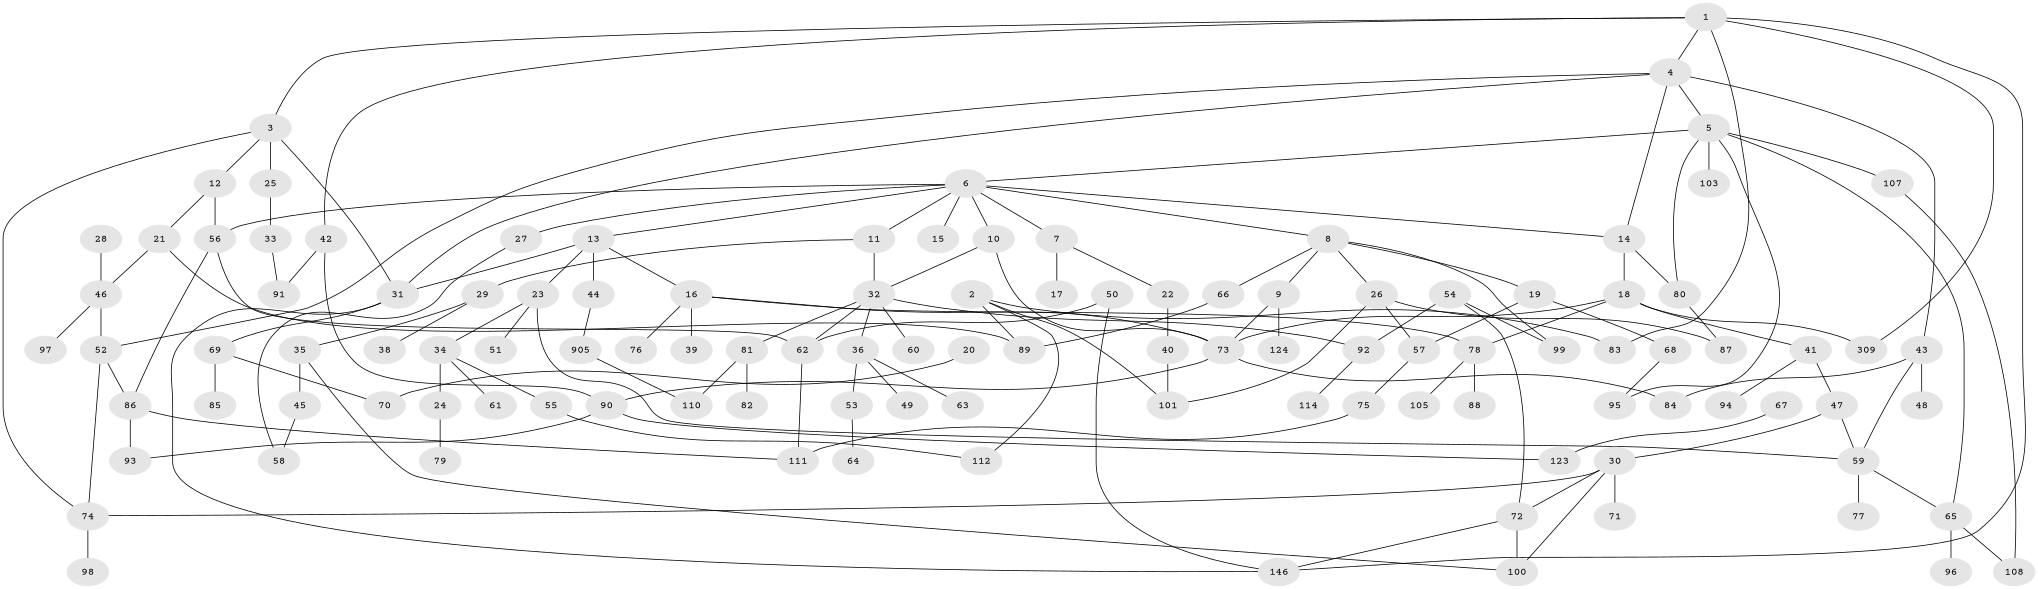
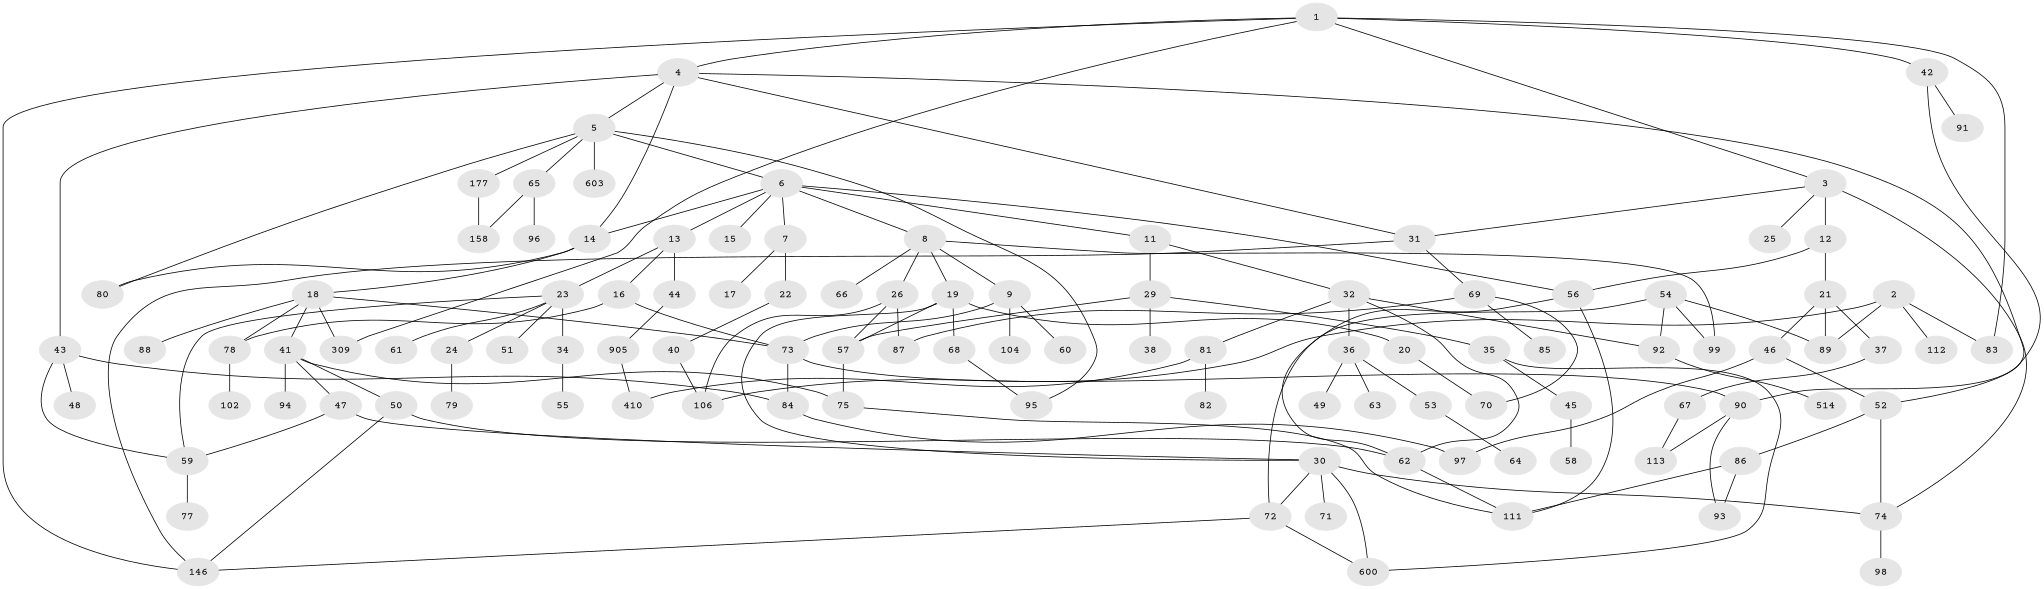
(1709, 183) -> (594, 183)
(1892, 183) -> (479, 183)
(101, 239) -> none
(271, 239) -> none
(521, 239) -> none
(994, 239) -> none
(496, 267) -> none
none -> (994, 316)
(892, 319) -> (1040, 325)
(170, 321) -> (1613, 429)
none -> (1179, 322)
(1709, 330) -> (1183, 312)
(1094, 336) -> (1741, 317)
(636, 350) -> none
(691, 350) -> none
(1279, 350) -> (1010, 350)
none -> (1881, 350)
none -> (333, 374)
none -> (604, 374)
(466, 376) -> (496, 318)
(440, 378) -> (496, 328)
(1475, 381) -> (227, 319)
(691, 405) -> (633, 405)
(1168, 405) -> (703, 405)
(1308, 405) -> (1825, 405)
(1419, 405) -> (230, 405)
none -> (1124, 433)
none -> (809, 436)
(763, 441) -> none
(1559, 461) -> (1656, 461)
(1905, 489) -> none
(1517, 572) -> (1368, 572)
(2014, 572) -> (479, 239)
